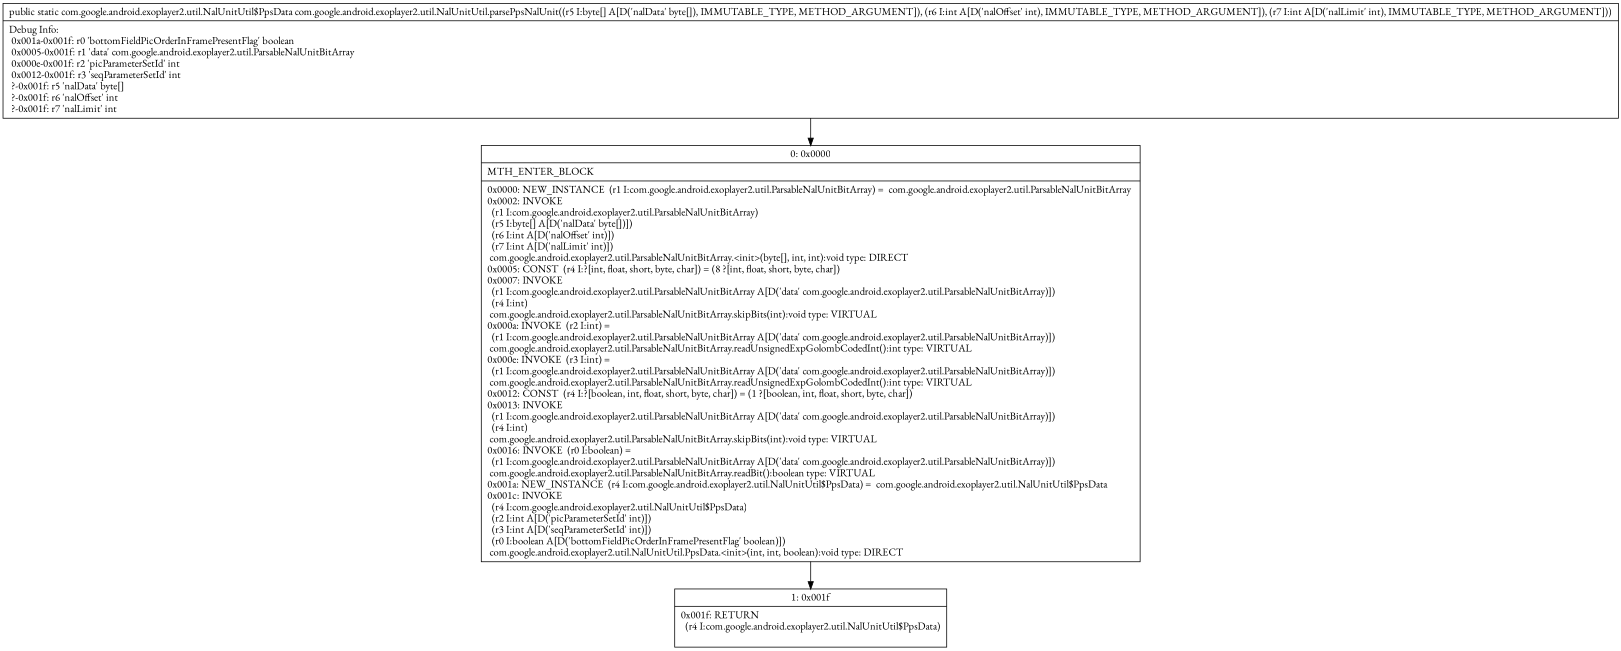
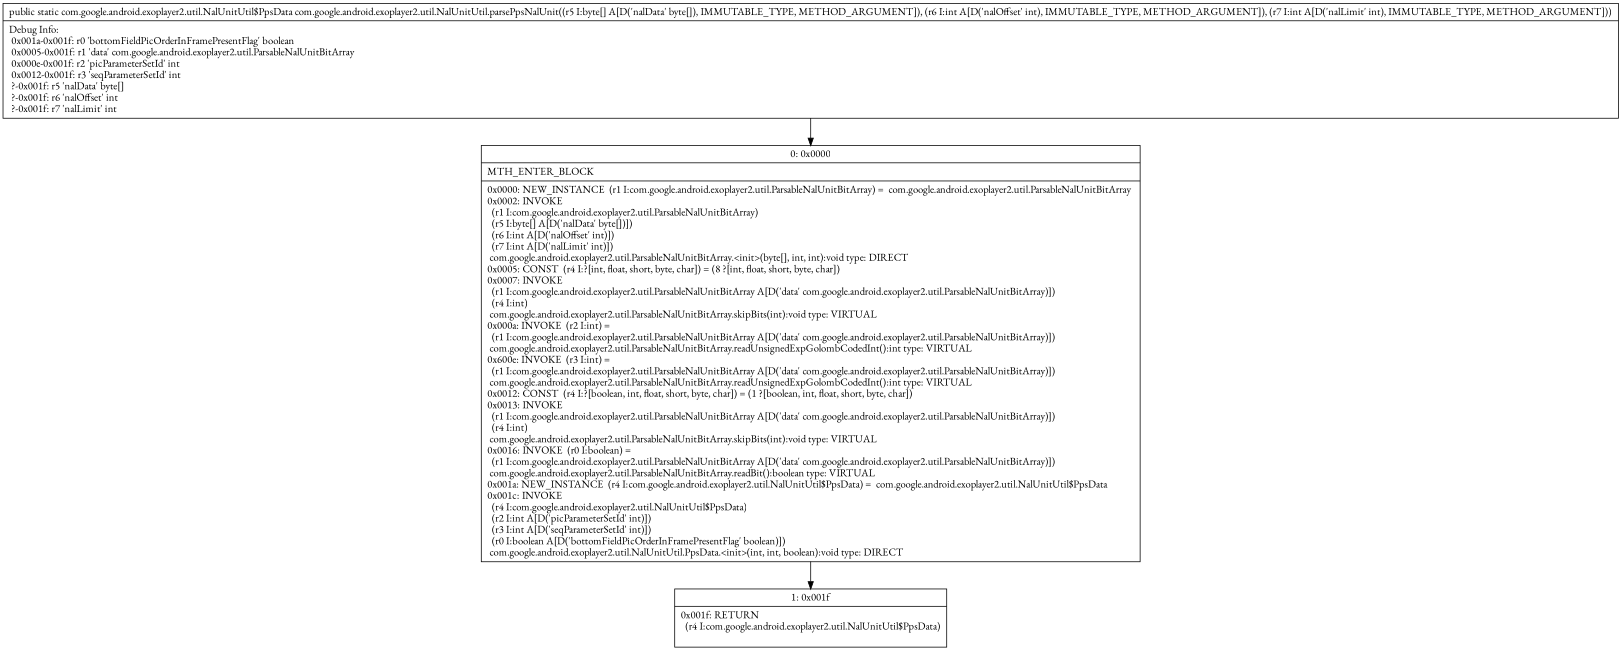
(550, 360) -> (550, 360)
